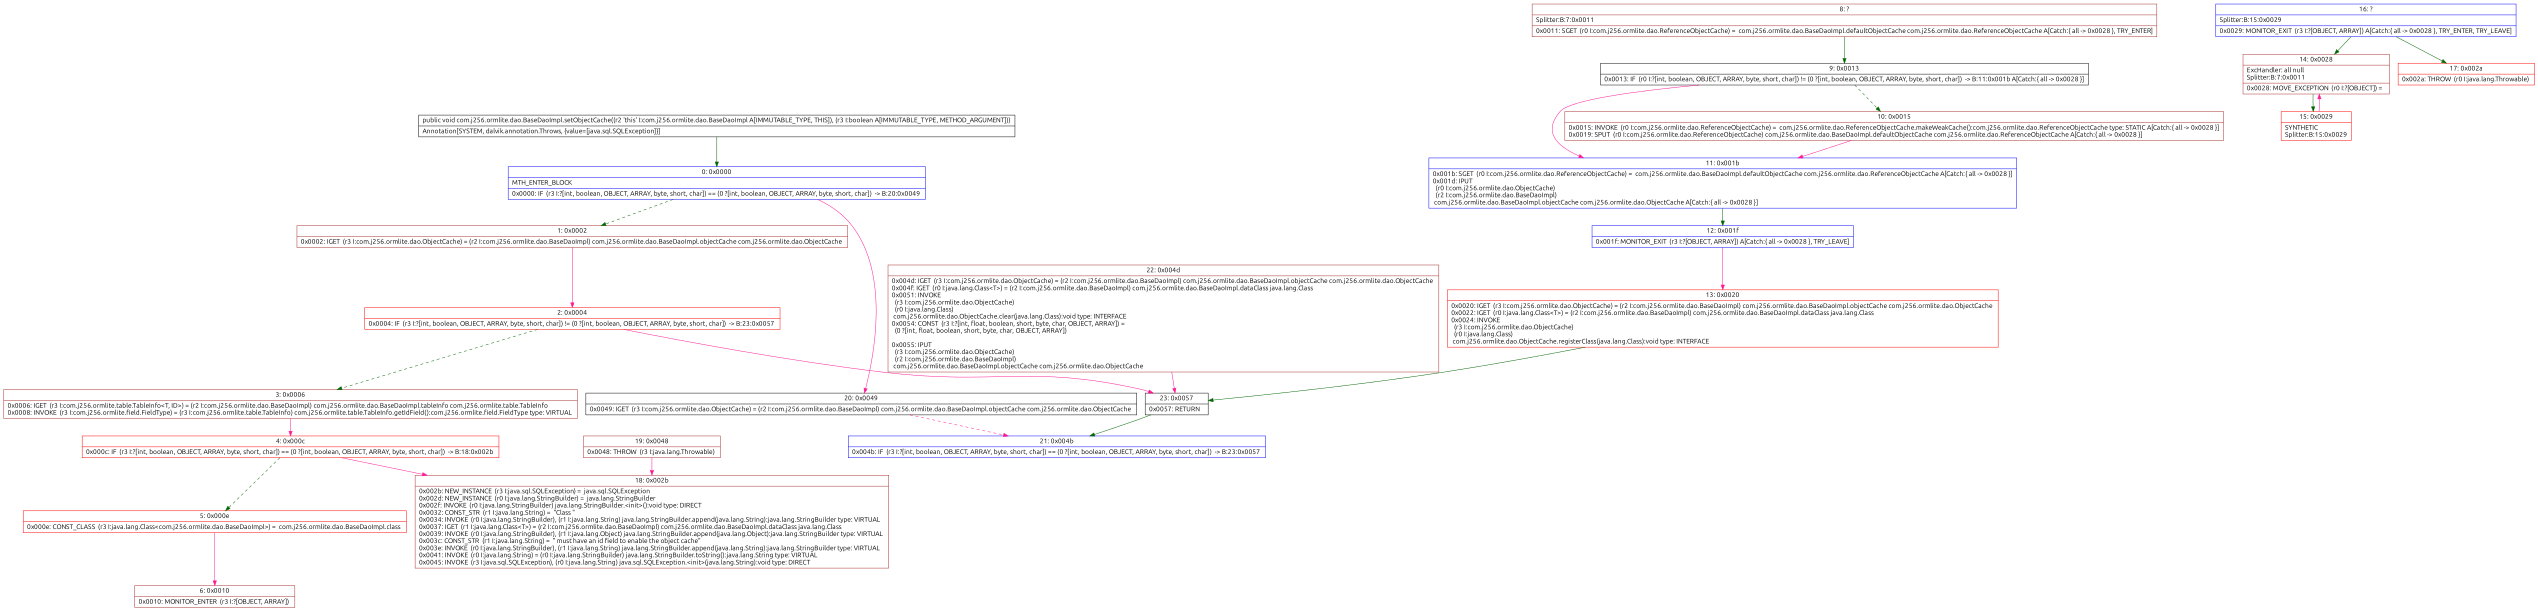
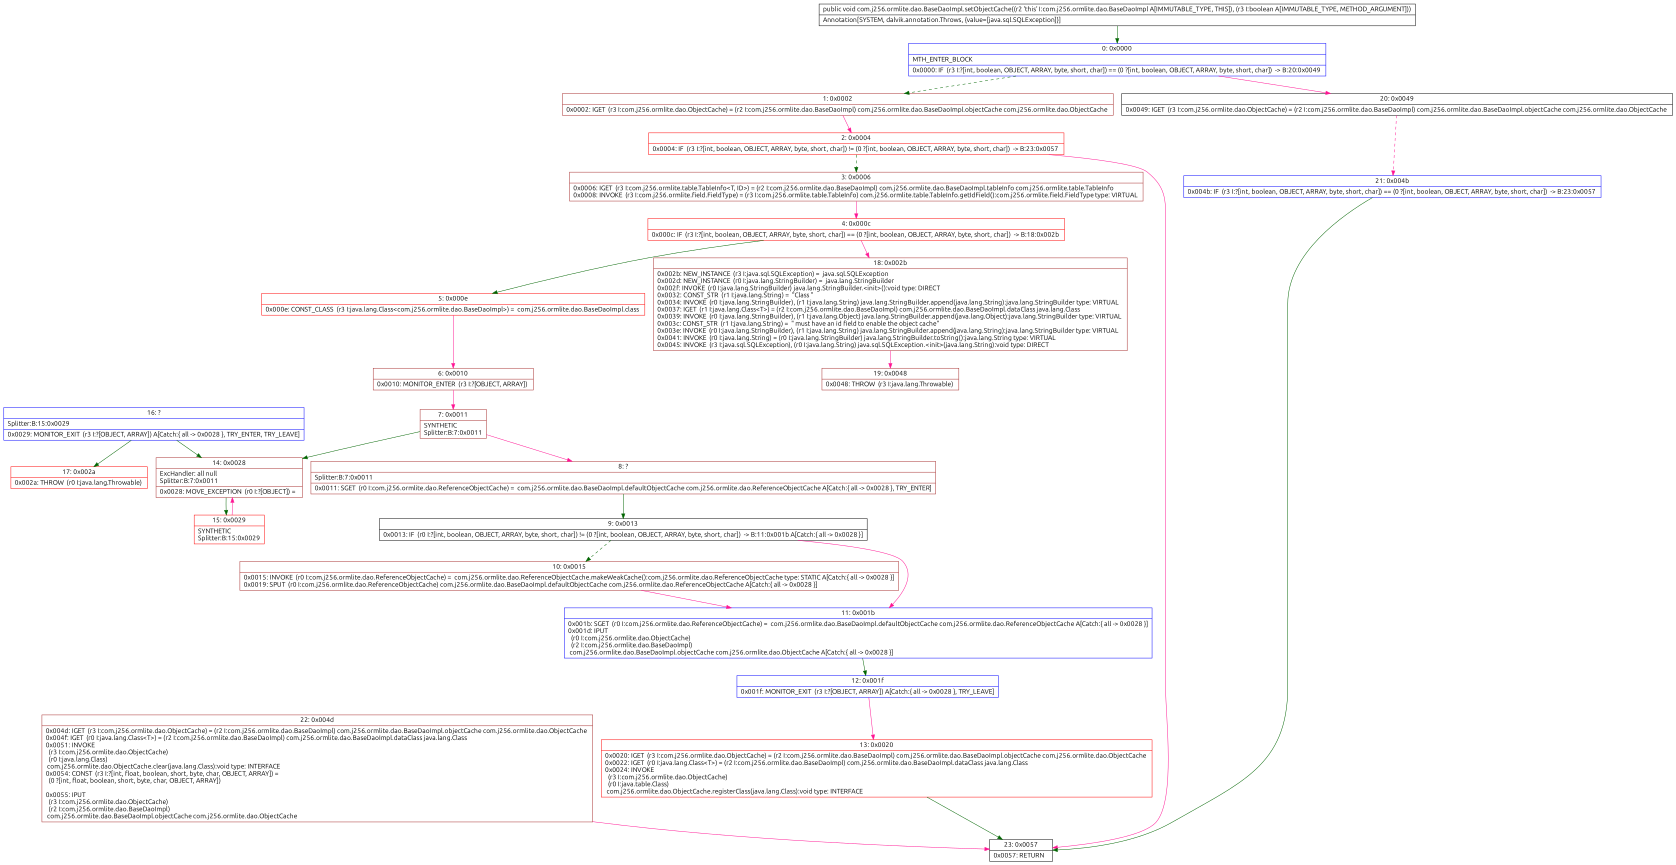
(1482, 334) -> (637, 784)
none -> (453, 424)
(1123, 425) -> (1288, 579)
(652, 464) -> (890, 357)
(254, 482) -> (629, 261)
